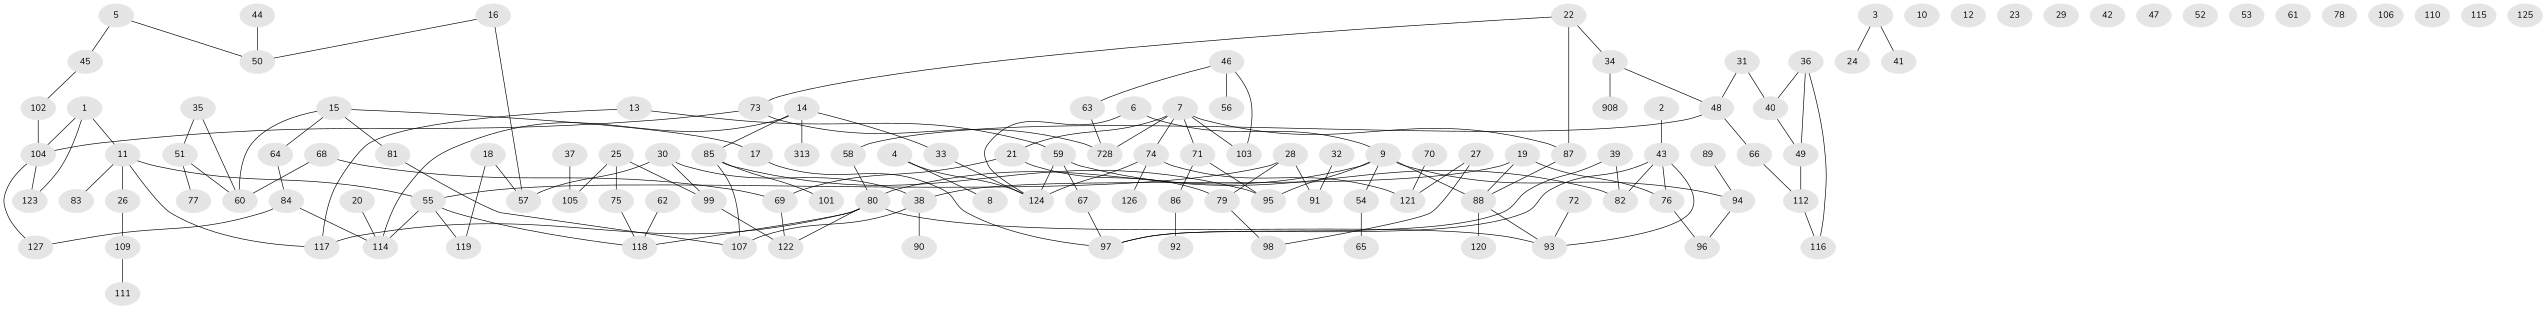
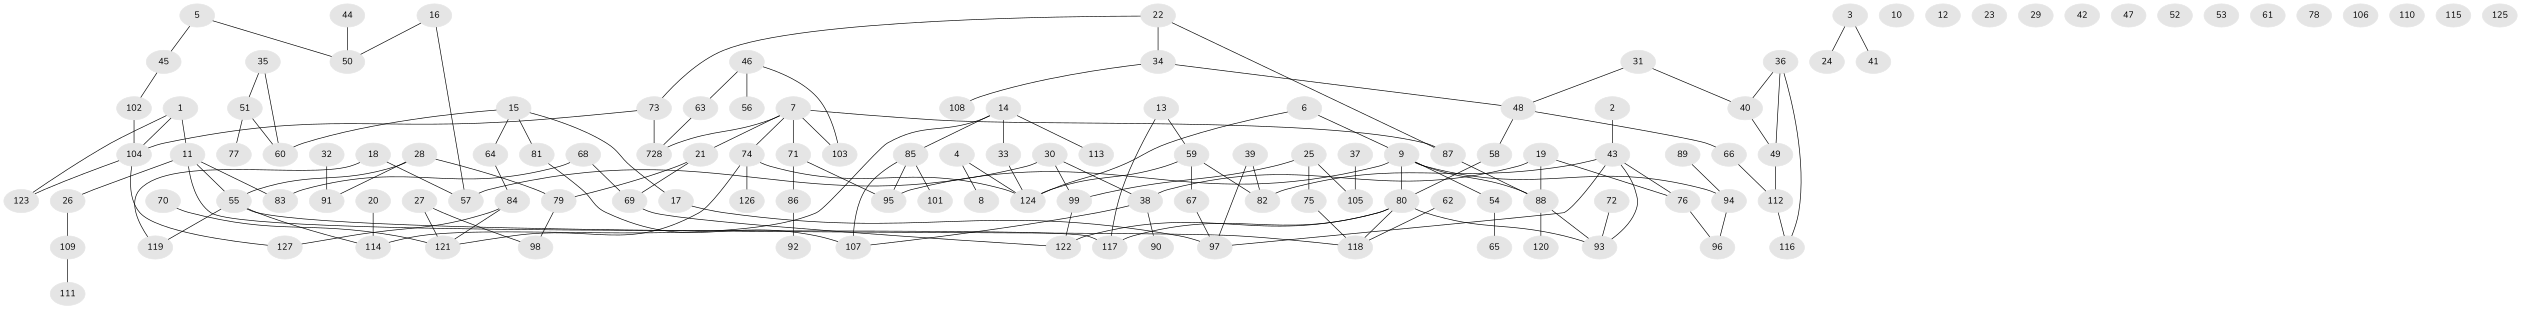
(1610, 108) -> (957, 108)
(802, 155) -> (1096, 155)
(285, 176) -> (432, 178)
(333, 224) -> (480, 223)
